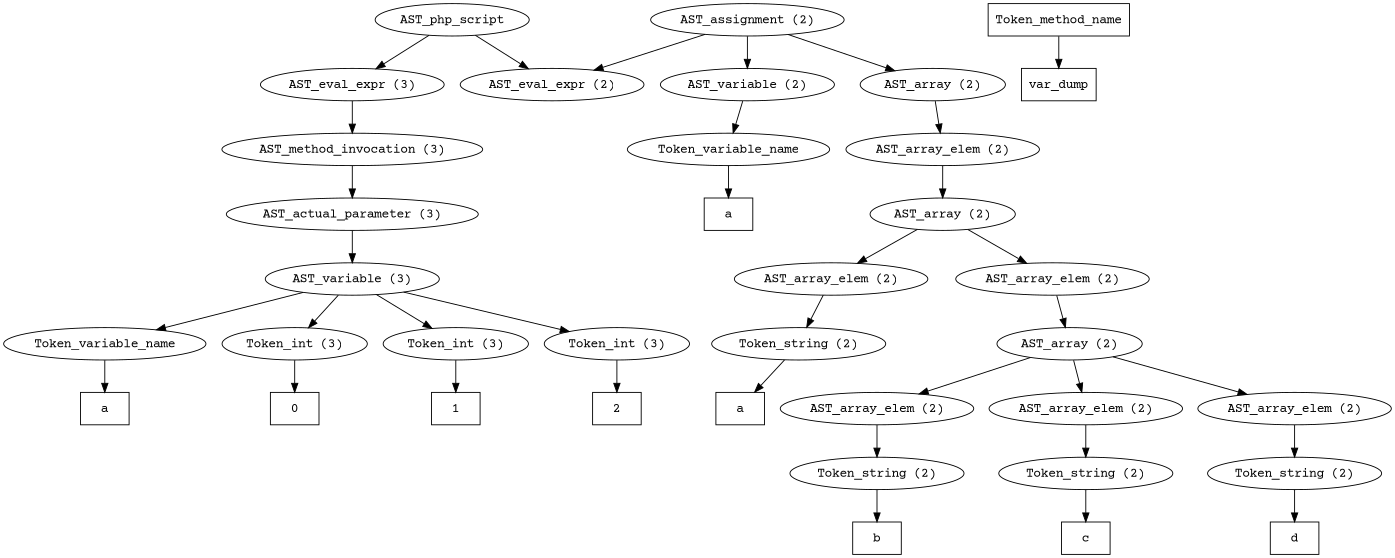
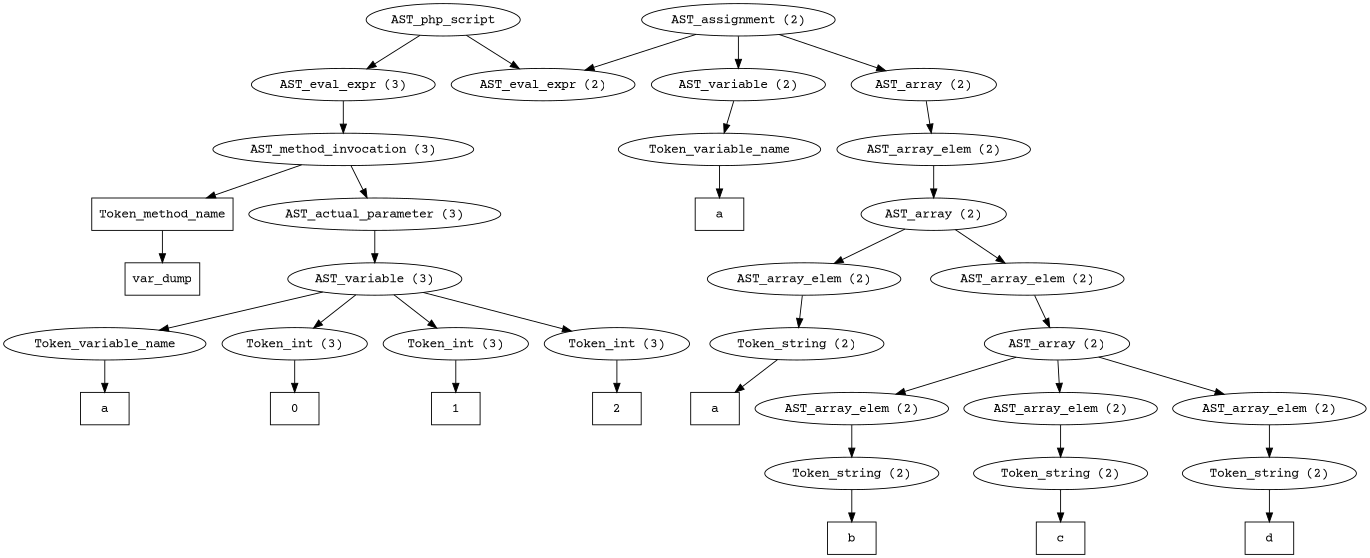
none -> (258, 180)
